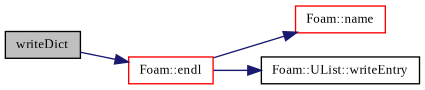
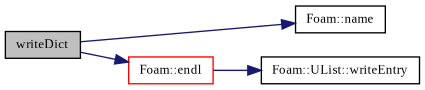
(340, 19) -> (340, 19)
(249, 47) -> (181, 33)
